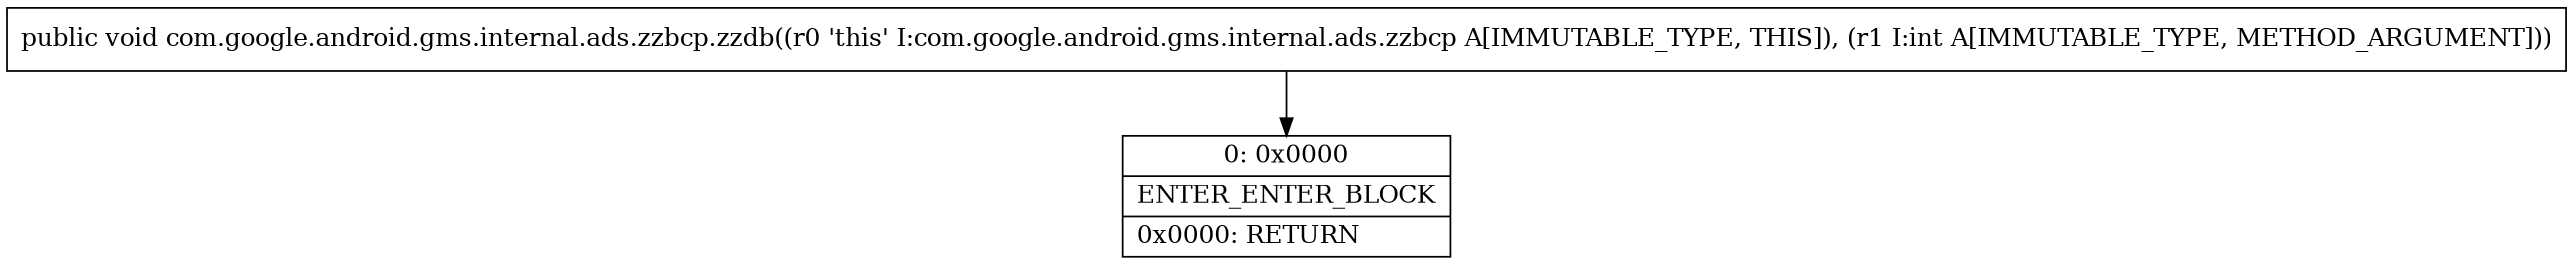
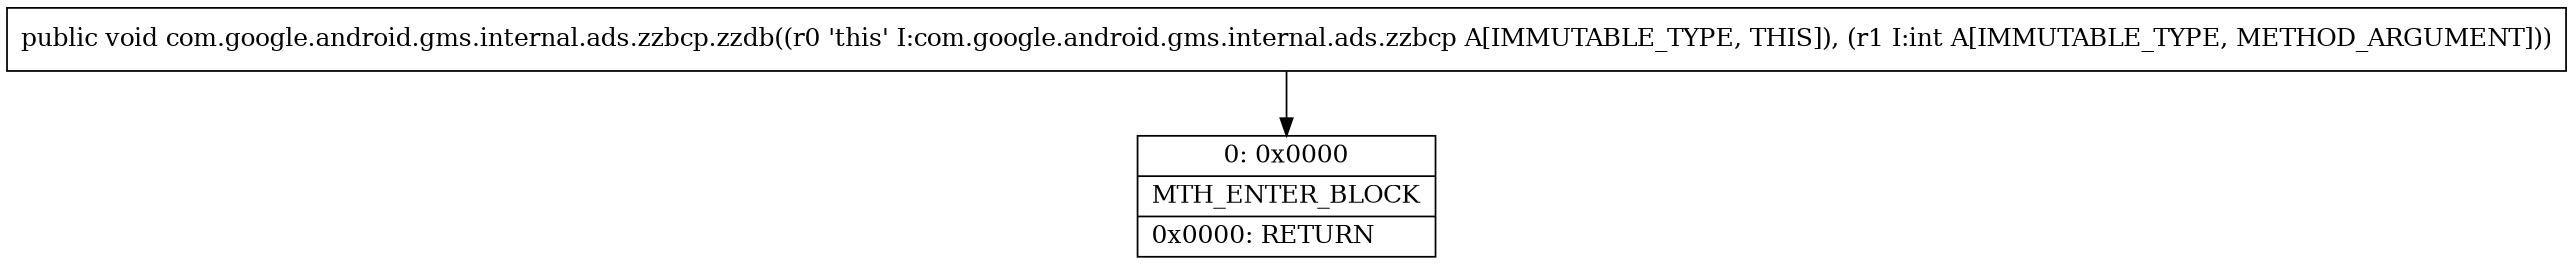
(1287, 195) -> (1287, 195)
